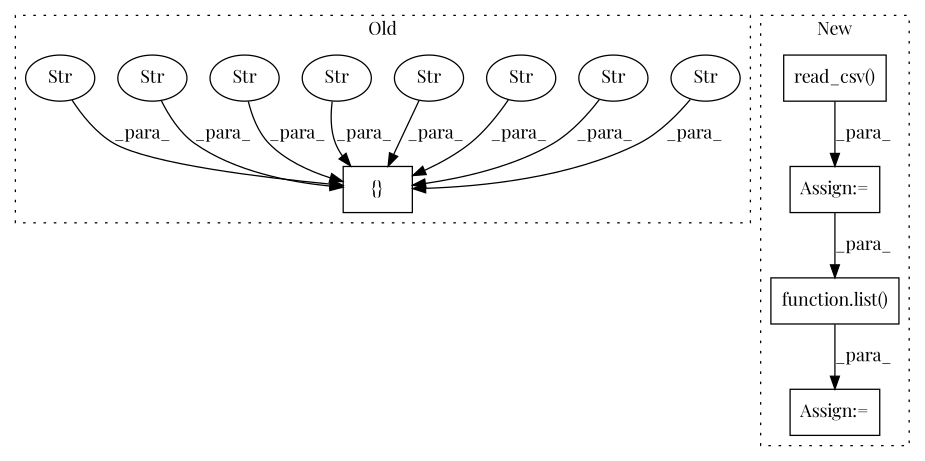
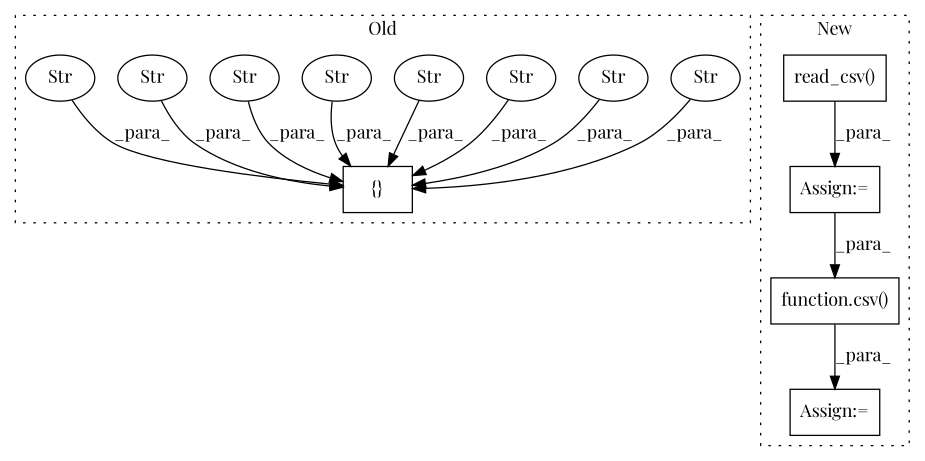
(835, 301) -> (835, 301)
